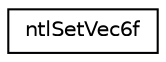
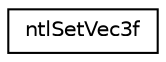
(83, 31) -> (83, 31)
